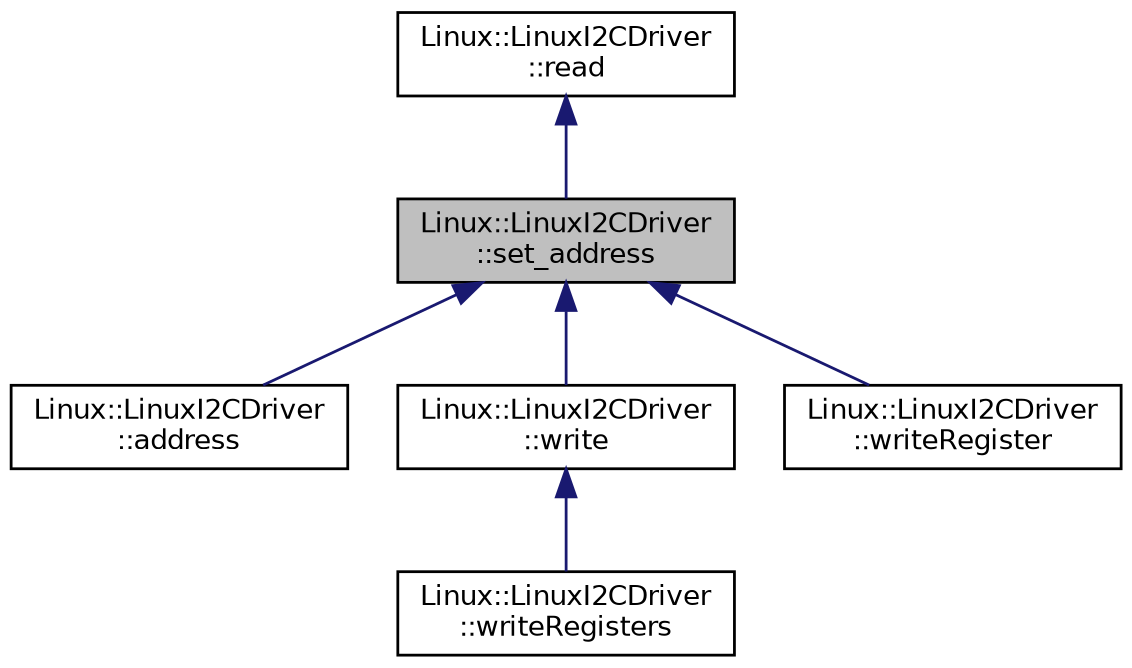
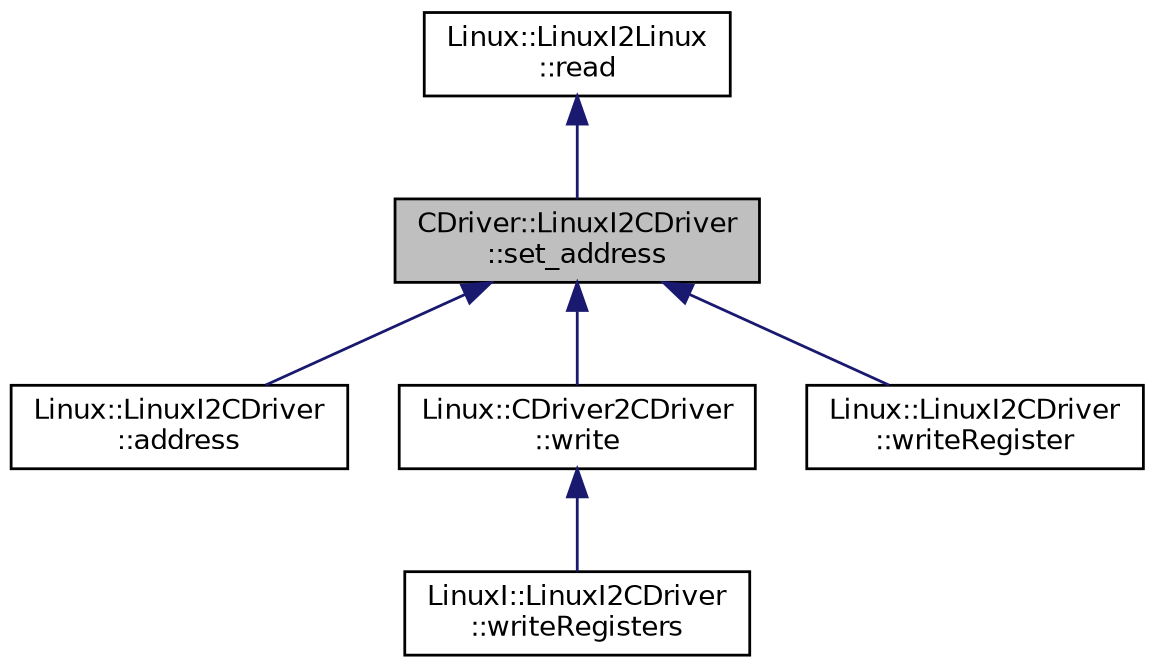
(566, 54) -> (577, 54)
(566, 241) -> (577, 241)
(566, 427) -> (577, 427)
(566, 613) -> (577, 613)
